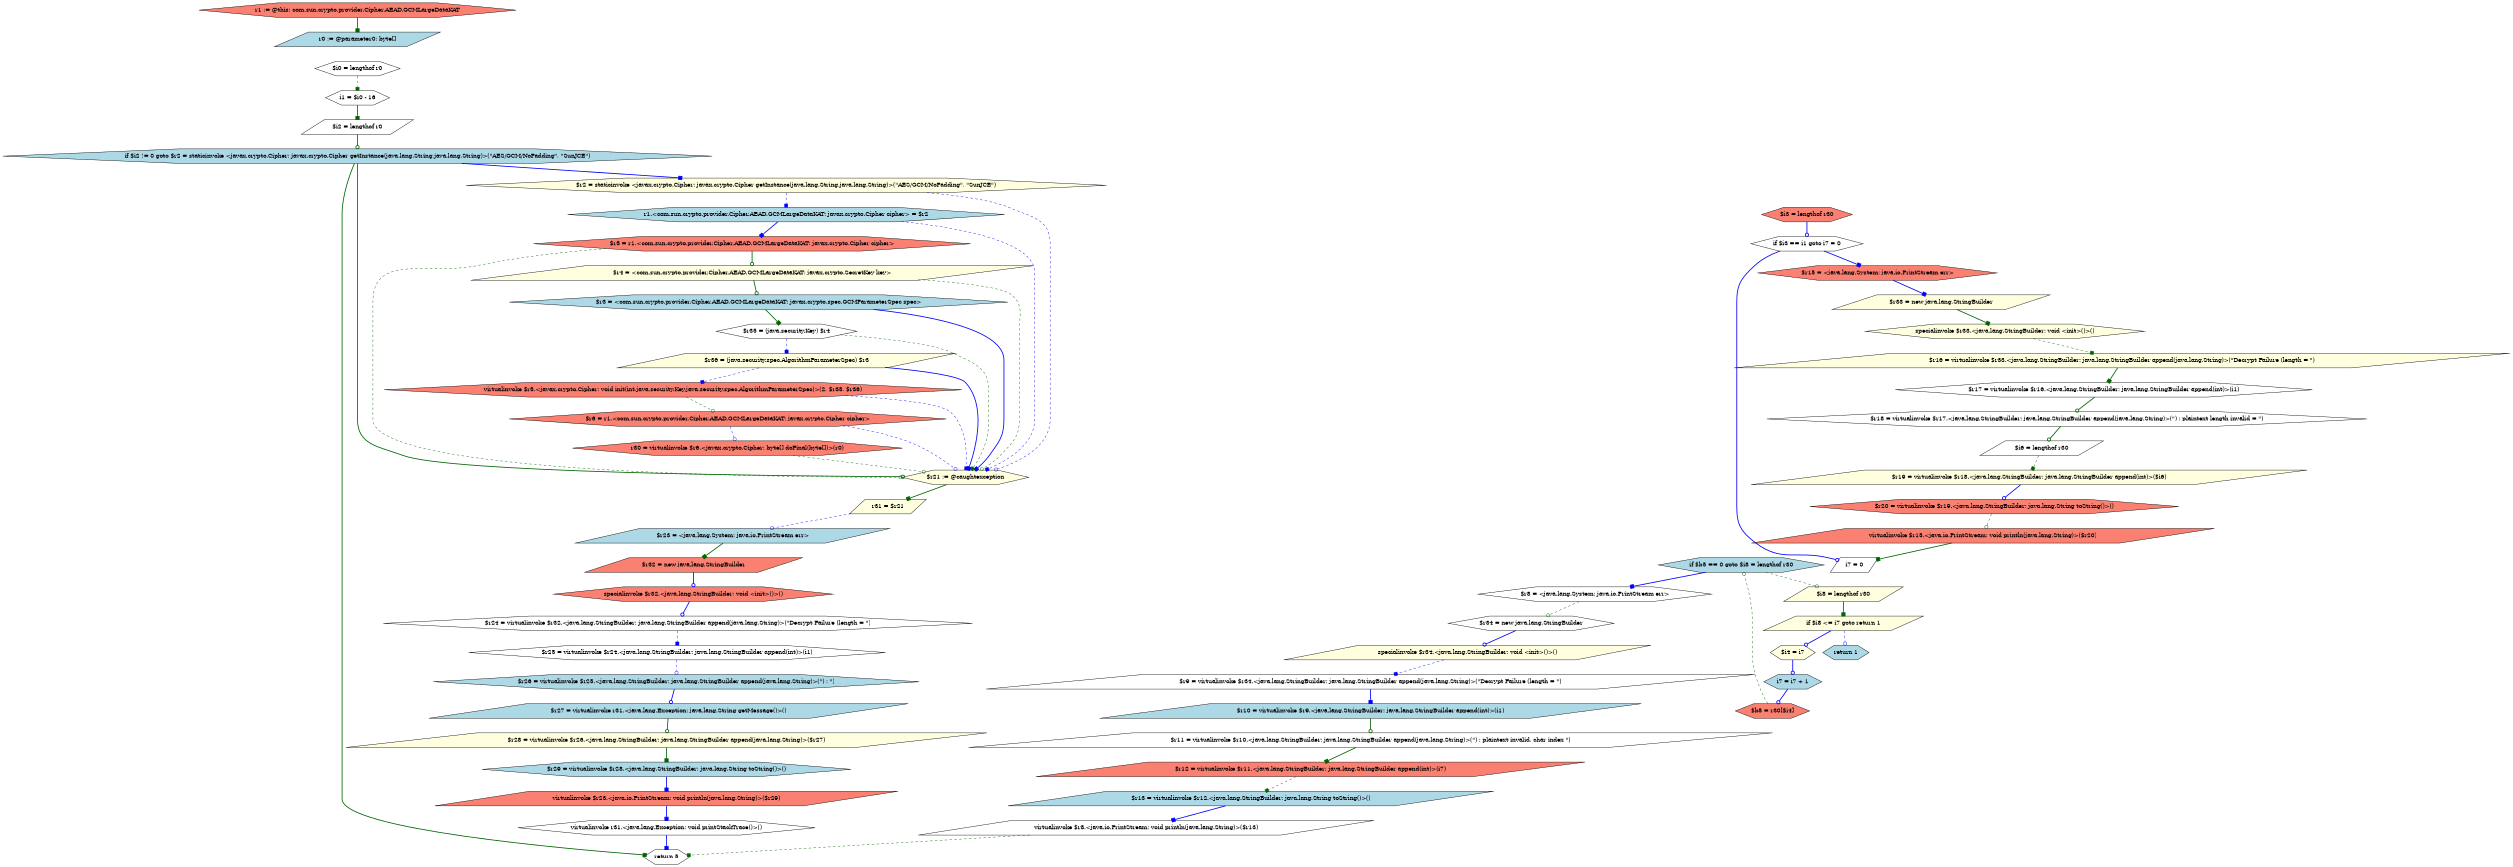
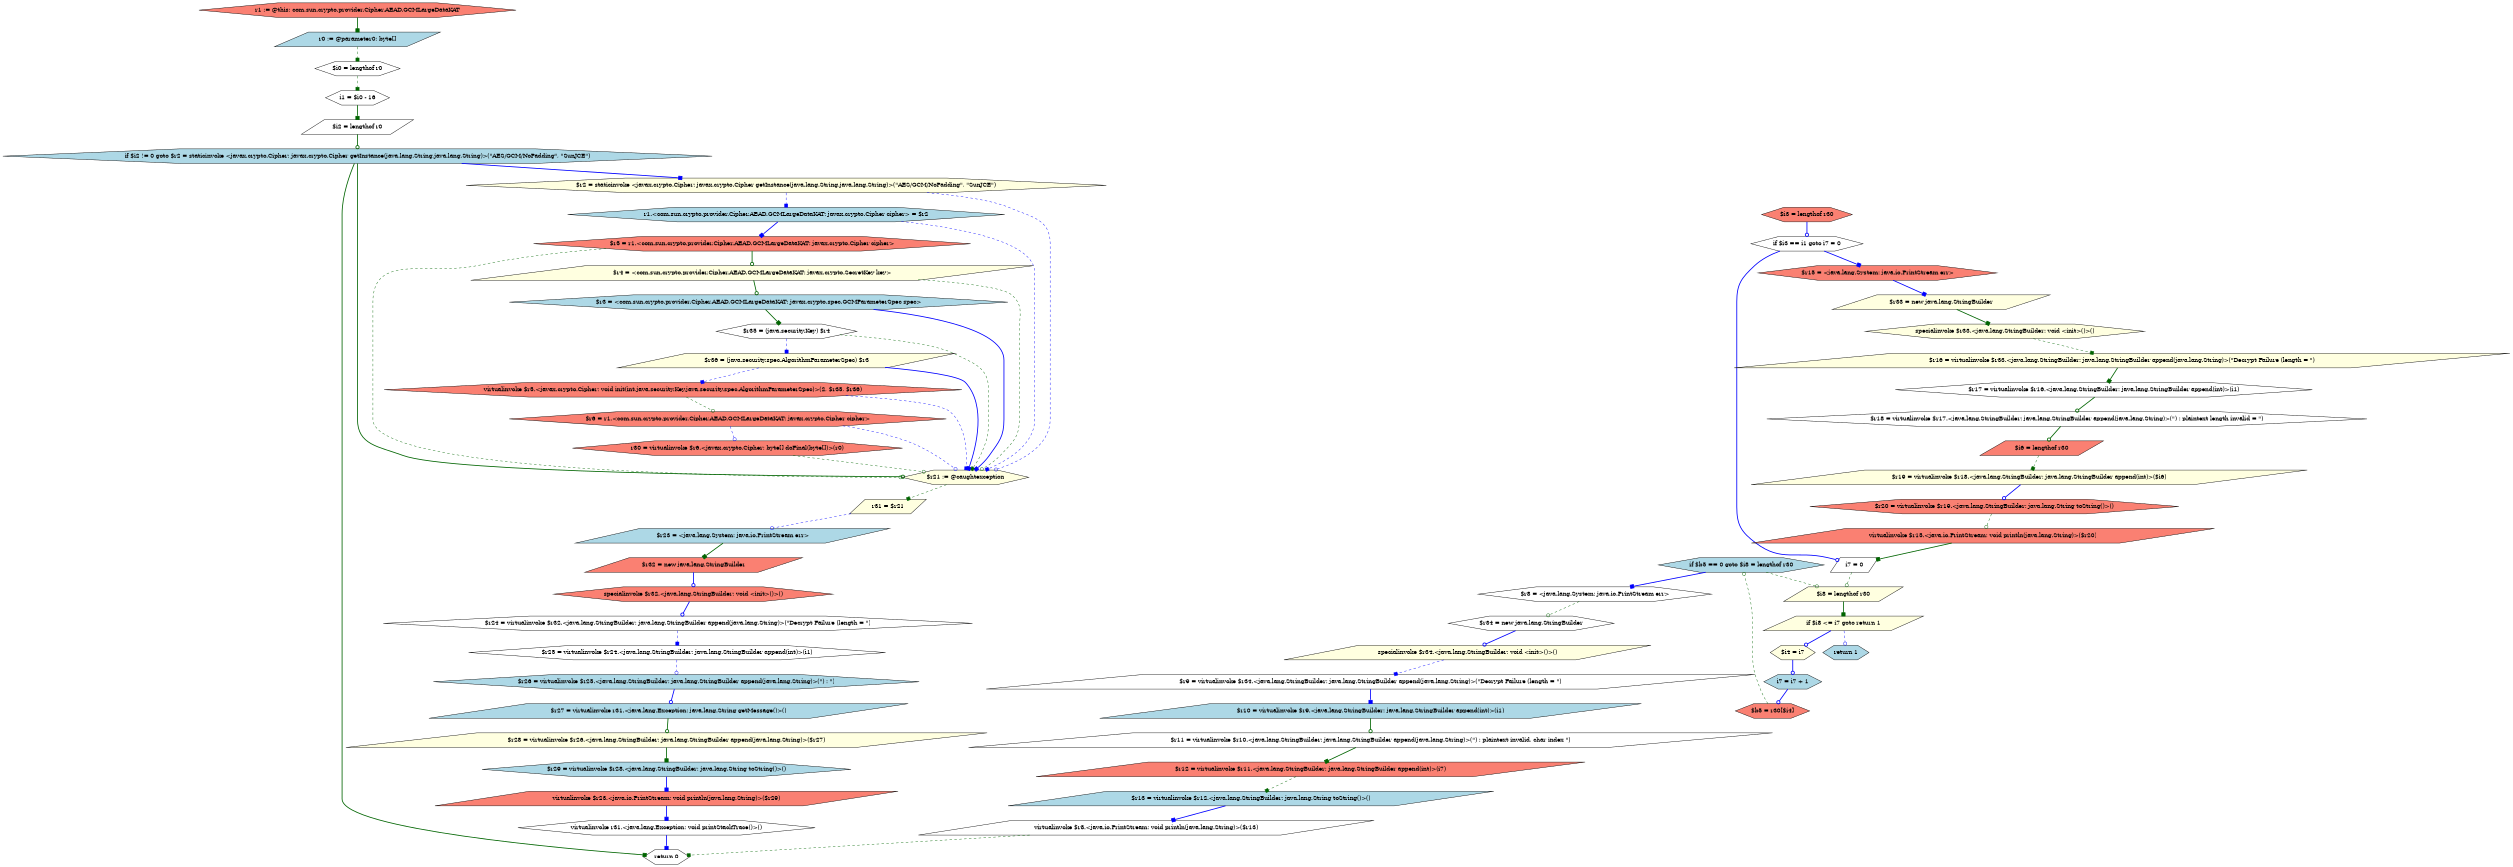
none -> (357, 52)
(2042, 448) -> (2042, 448)
(929, 491) -> (929, 491)
none -> (1850, 578)
(667, 857) -> (667, 857)
